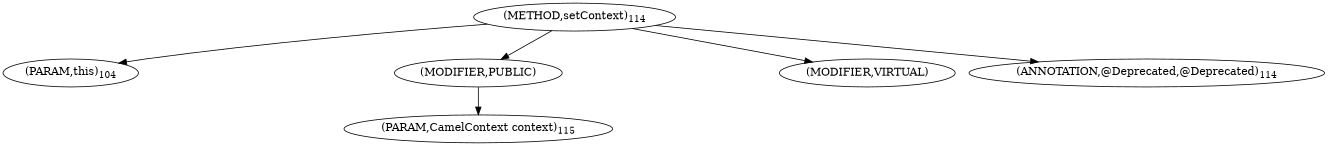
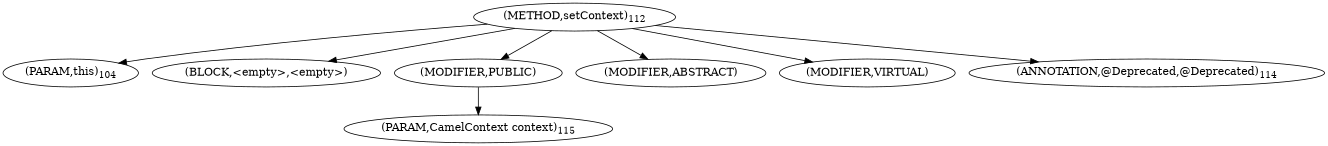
(637, 16) -> (637, 16)
none -> (266, 73)
none -> (671, 73)
